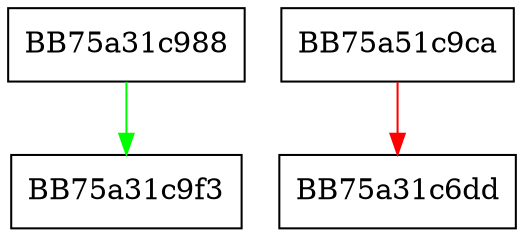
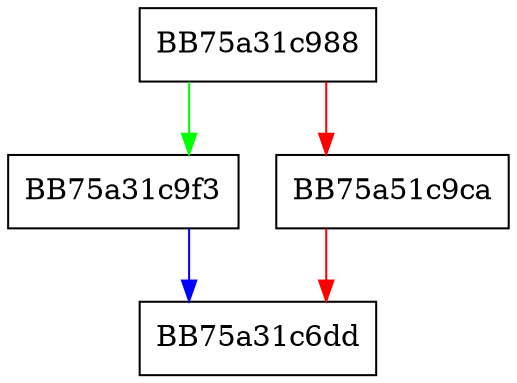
none -> (326, 108)
none -> (189, 255)
